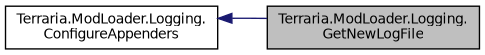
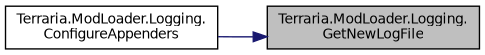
(250, 18) -> (236, 37)
